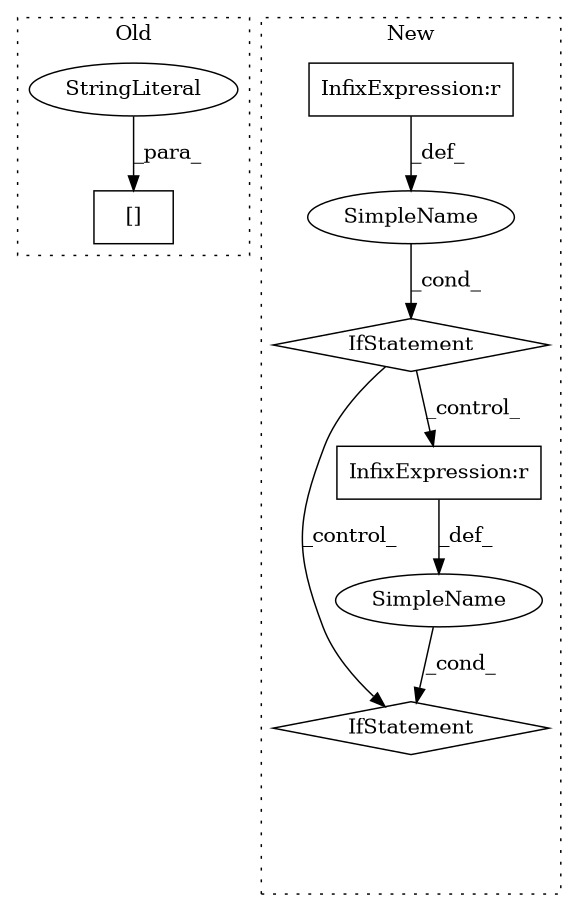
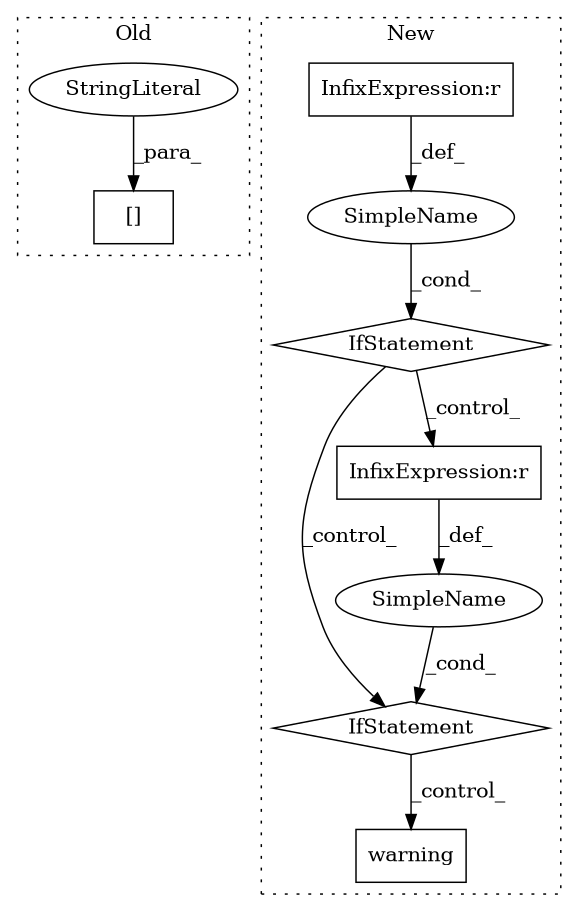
none -> (411, 856)
